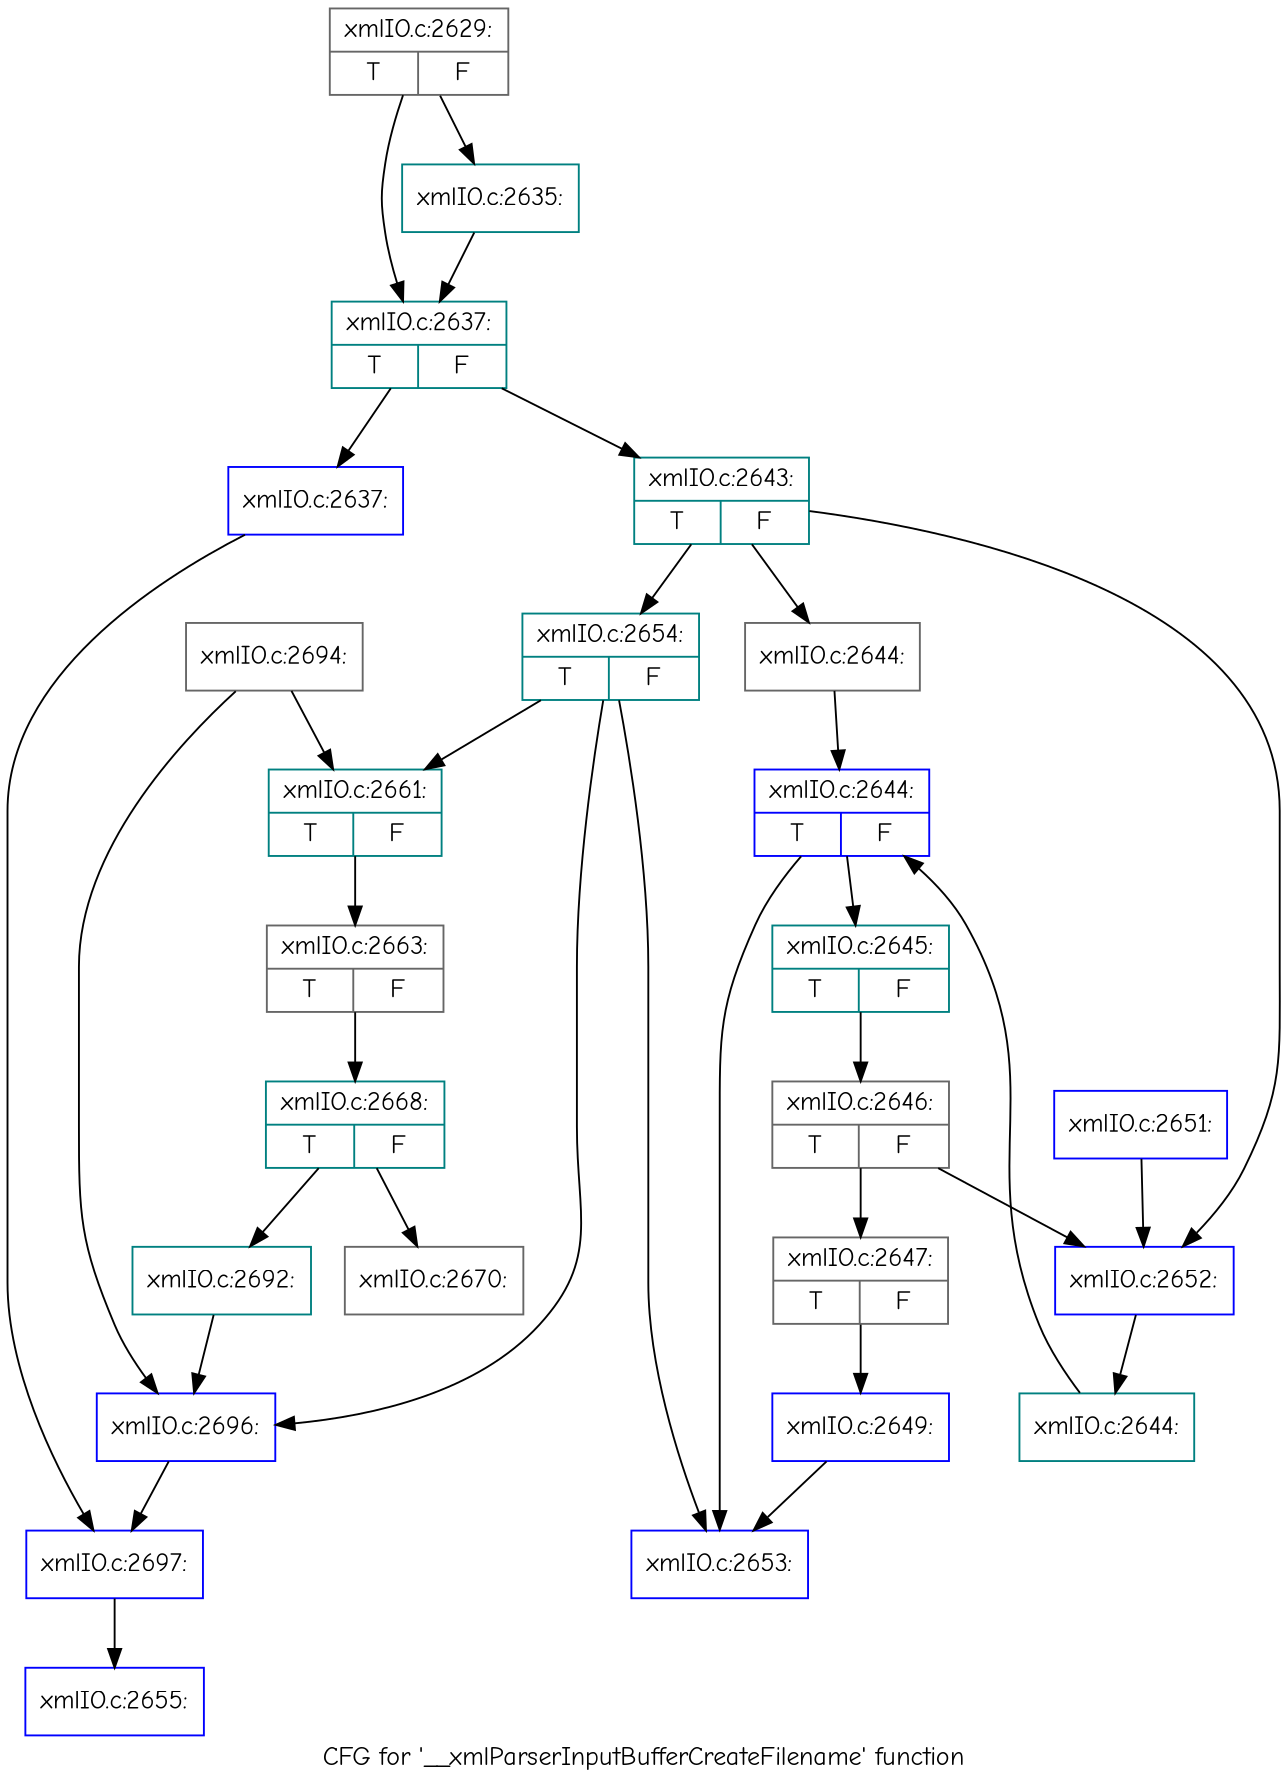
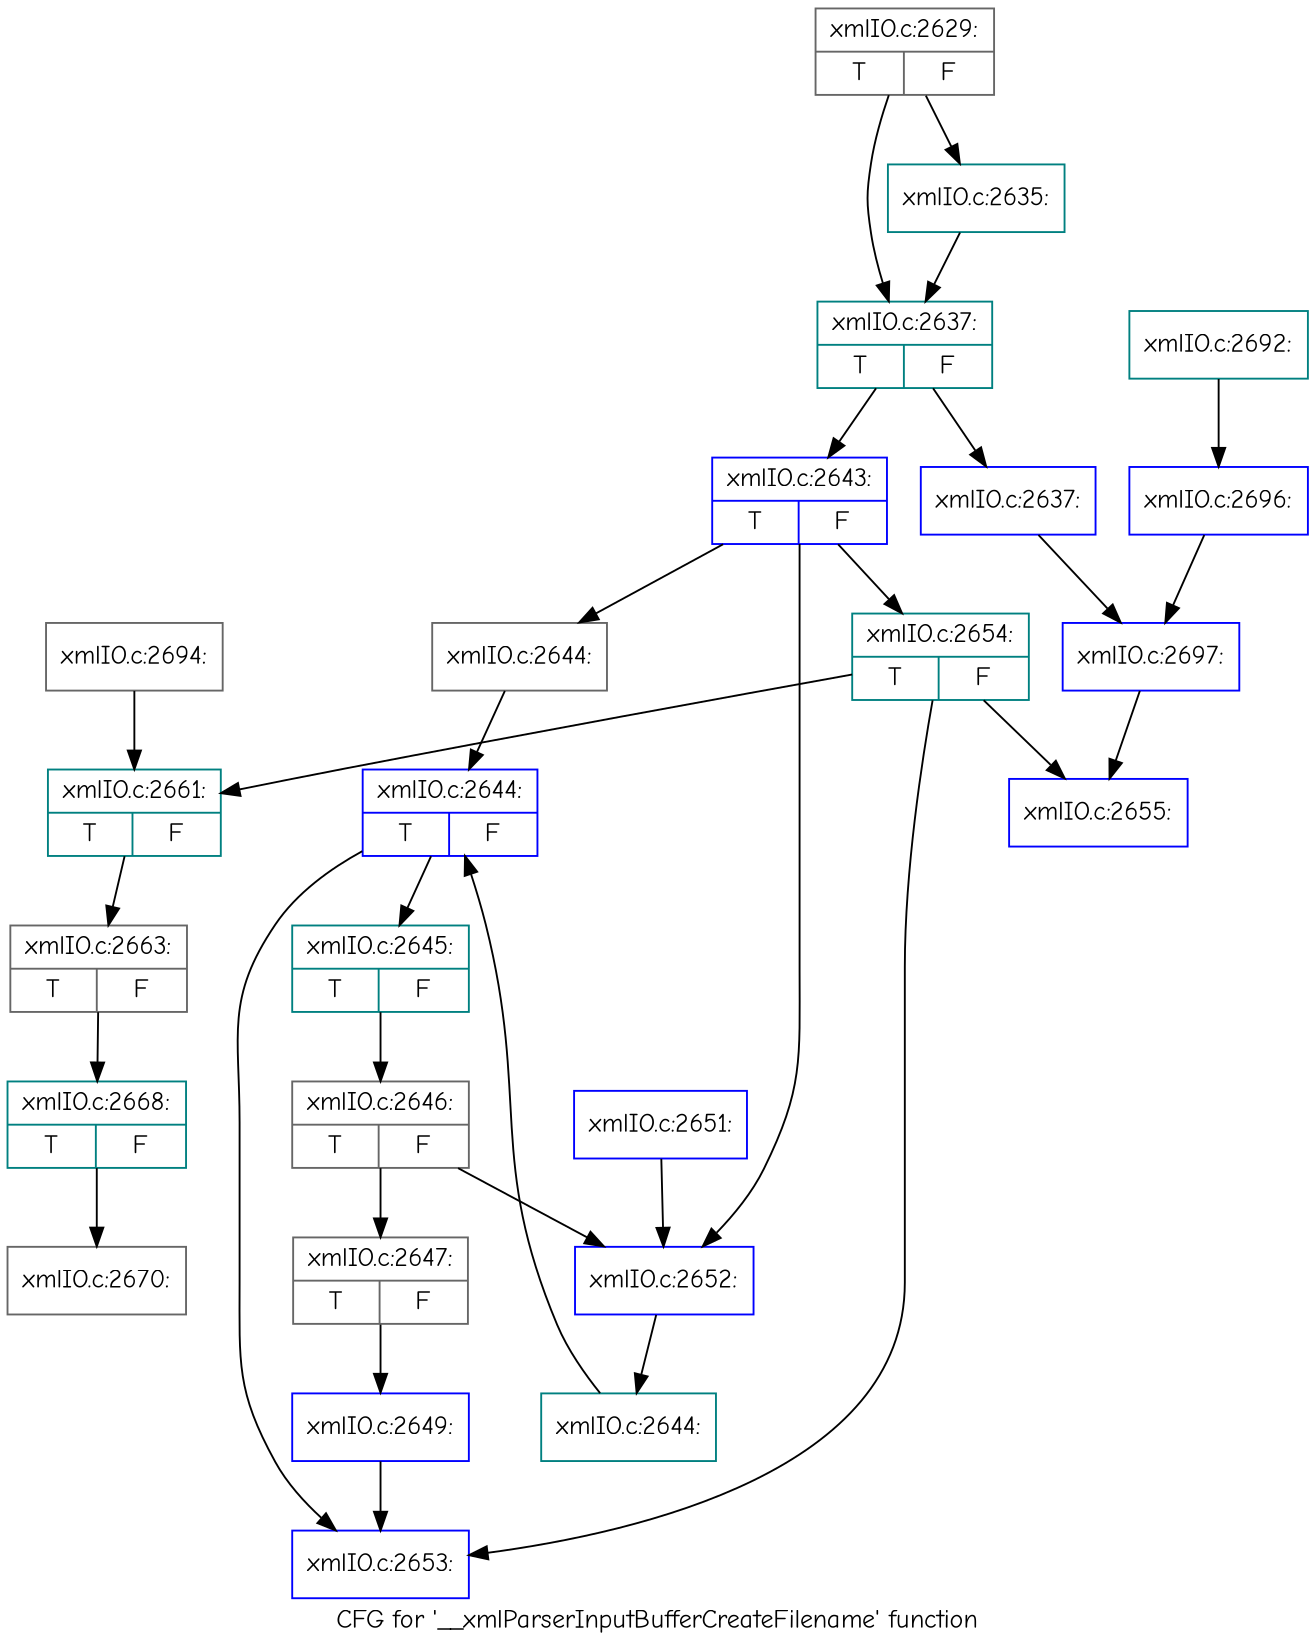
(722, 501) -> (800, 501)
(79, 1017) -> none
(578, 1152) -> (1017, 733)
(291, 1200) -> none
